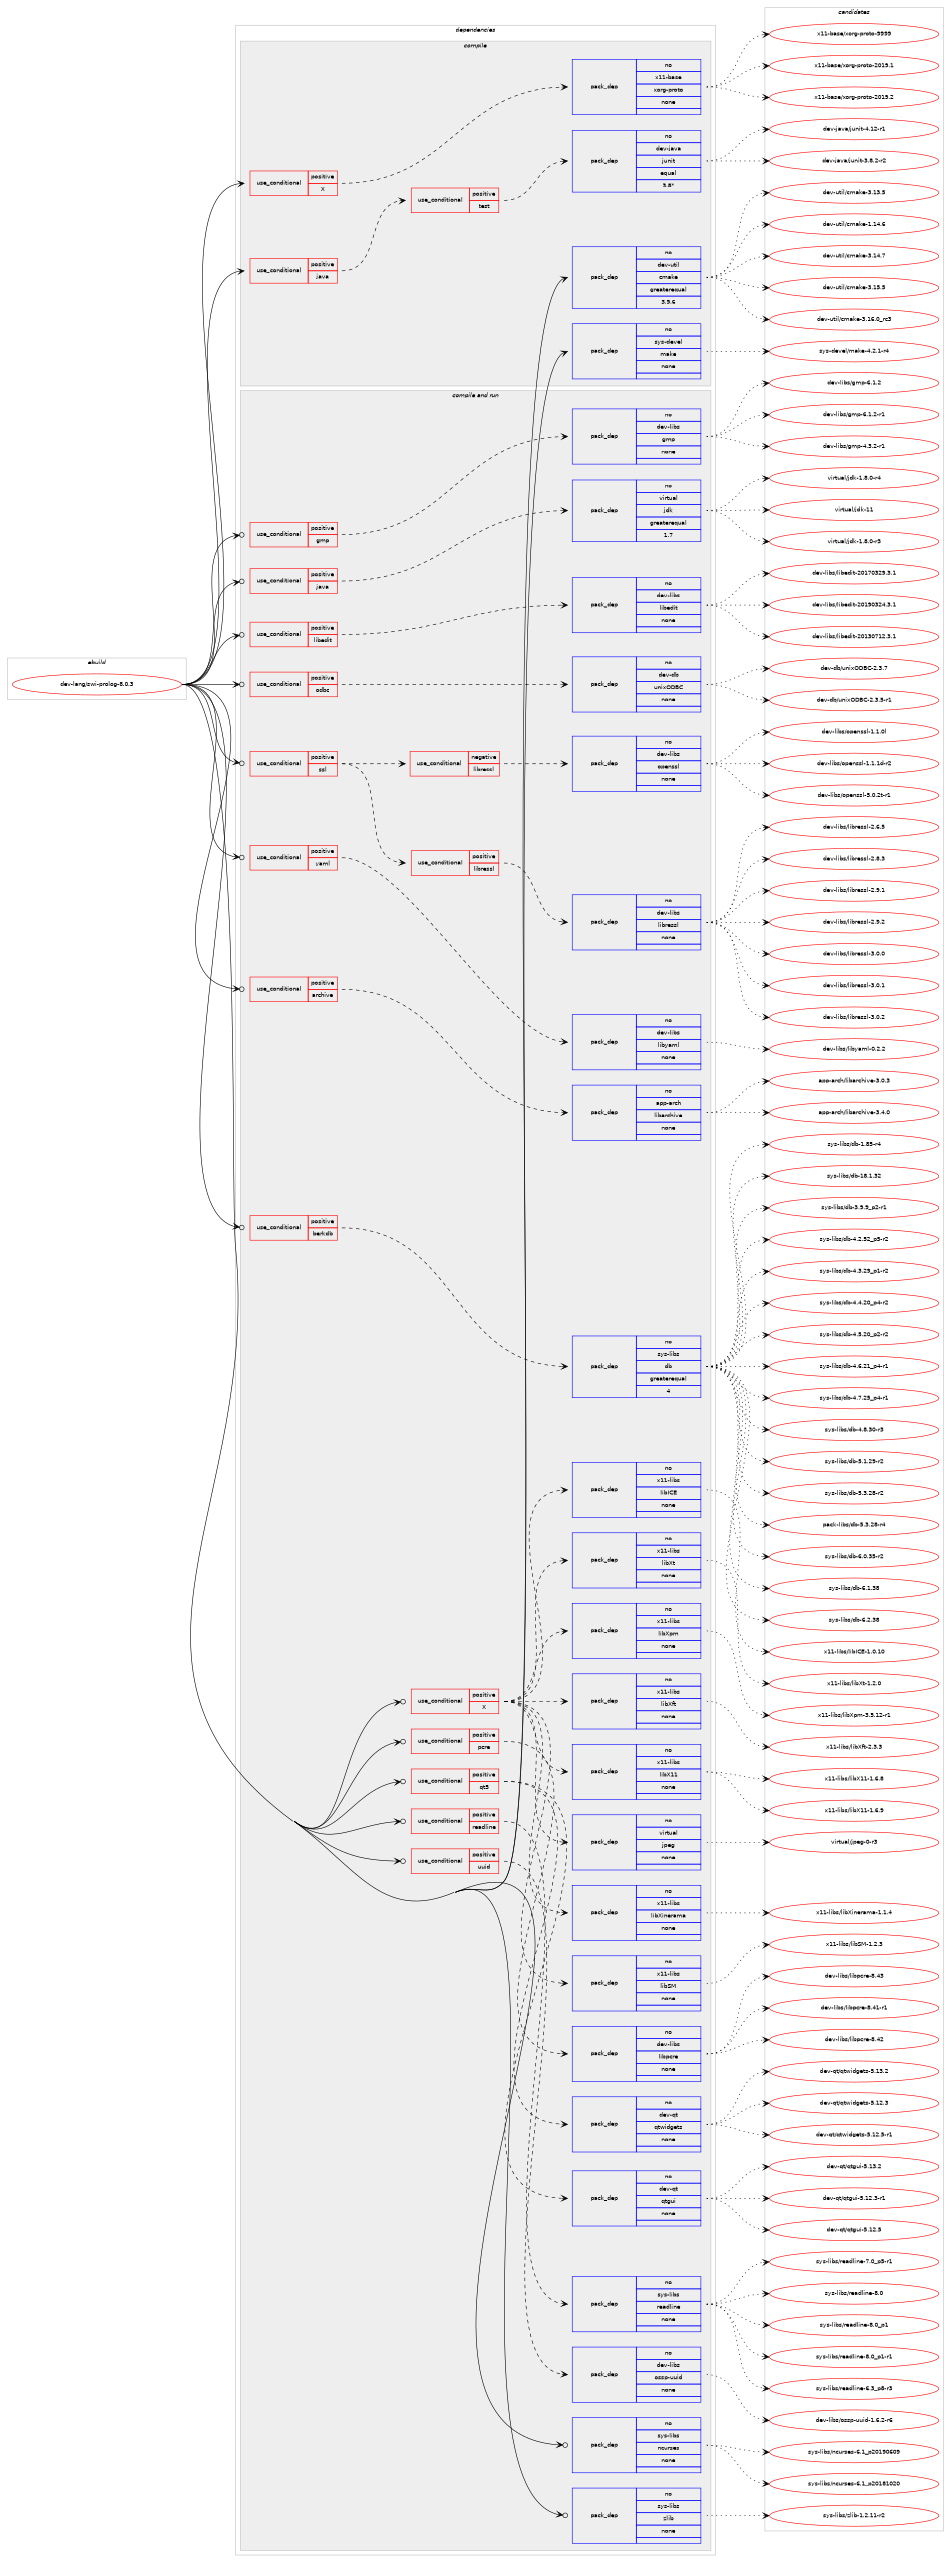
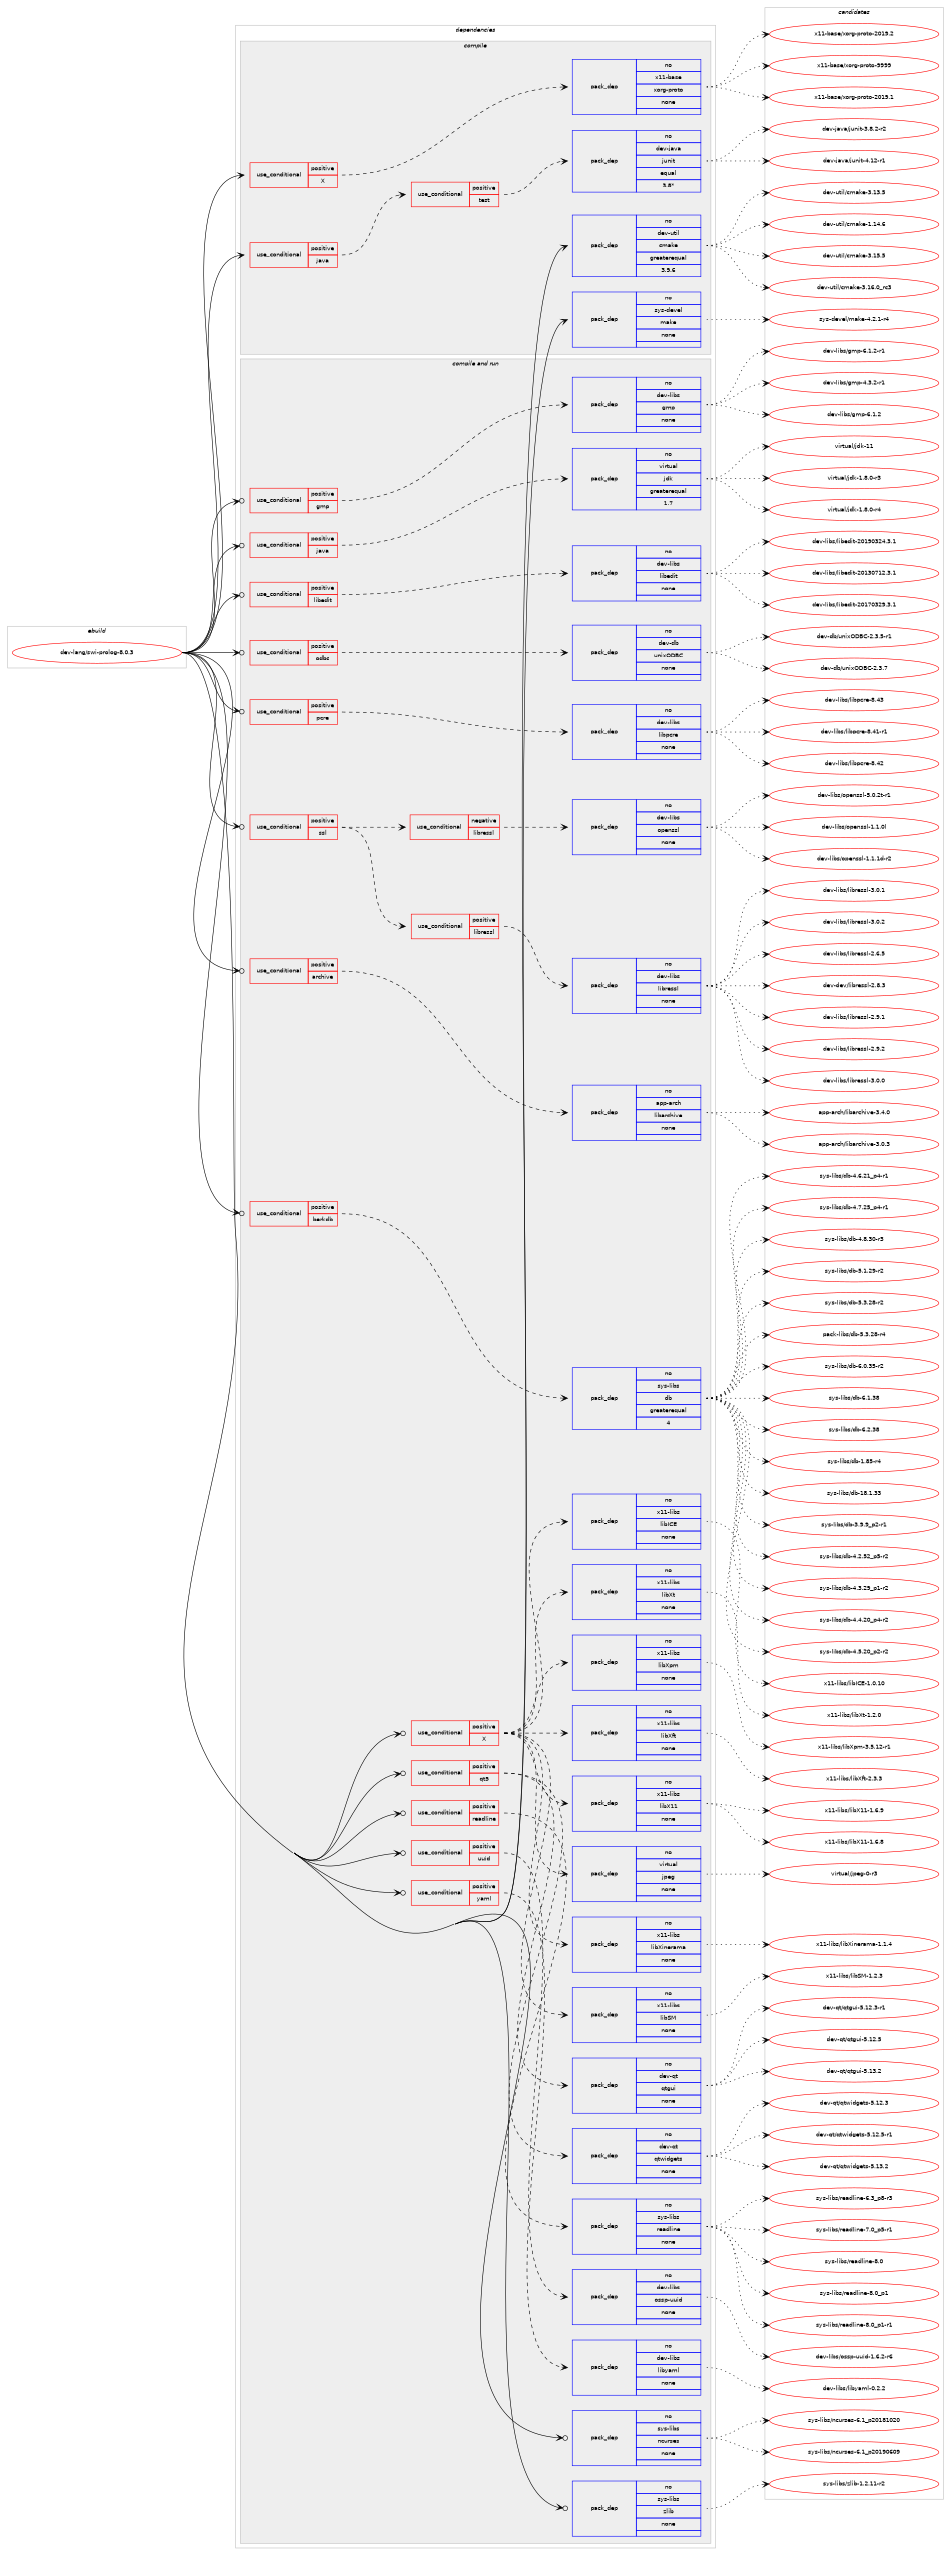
(854, 256) -> none
(854, 859) -> (854, 986)
(854, 1176) -> (854, 1493)
